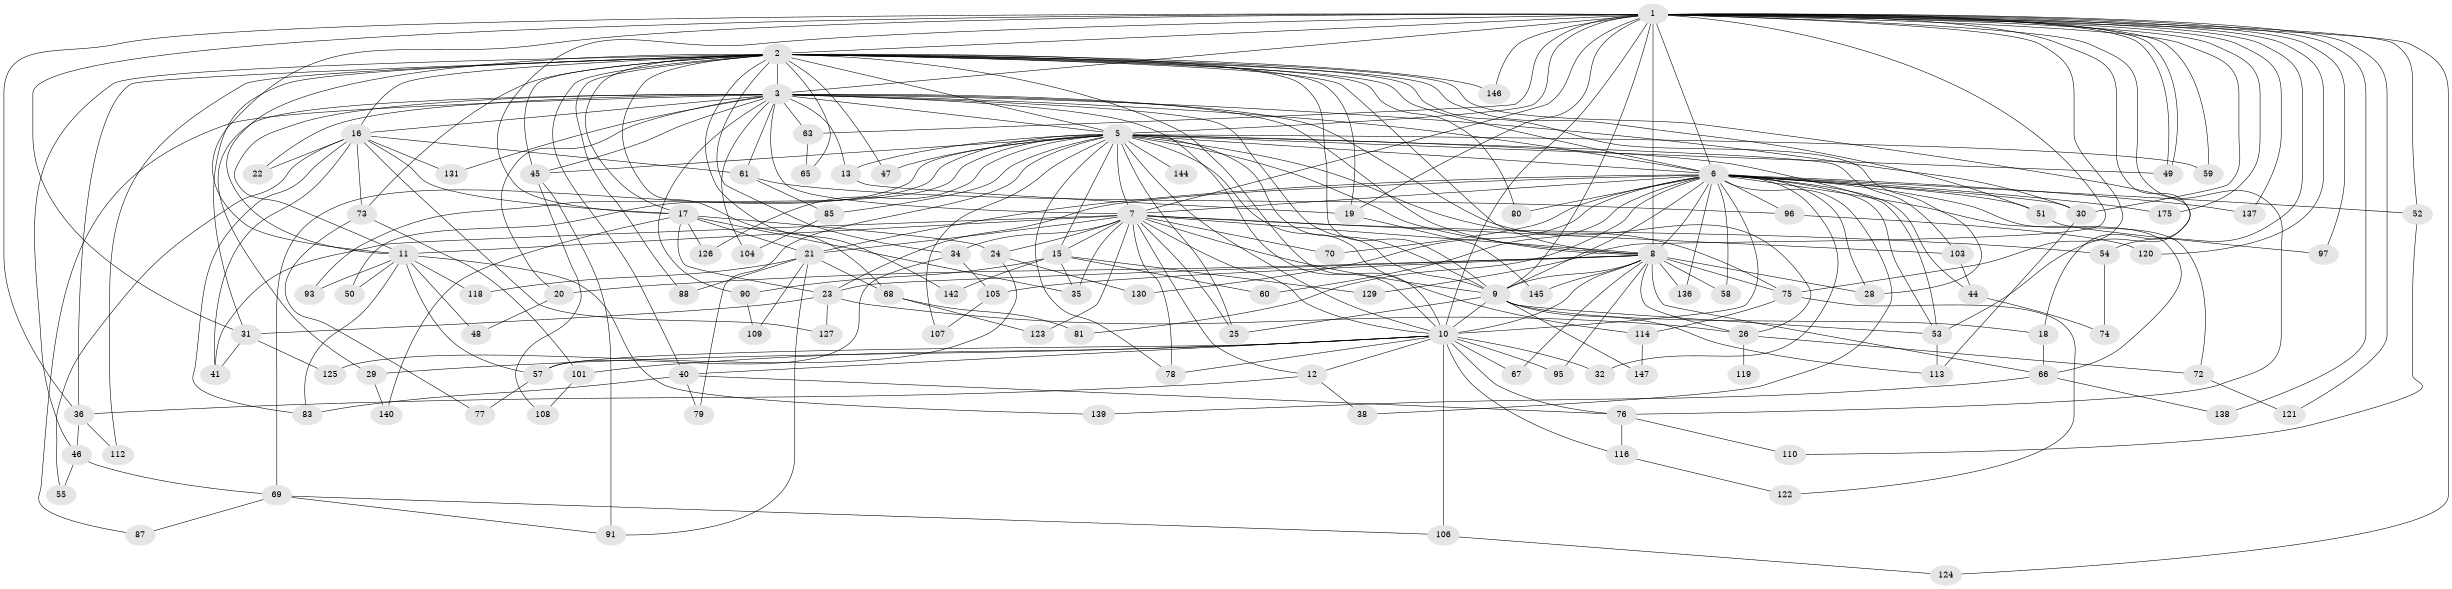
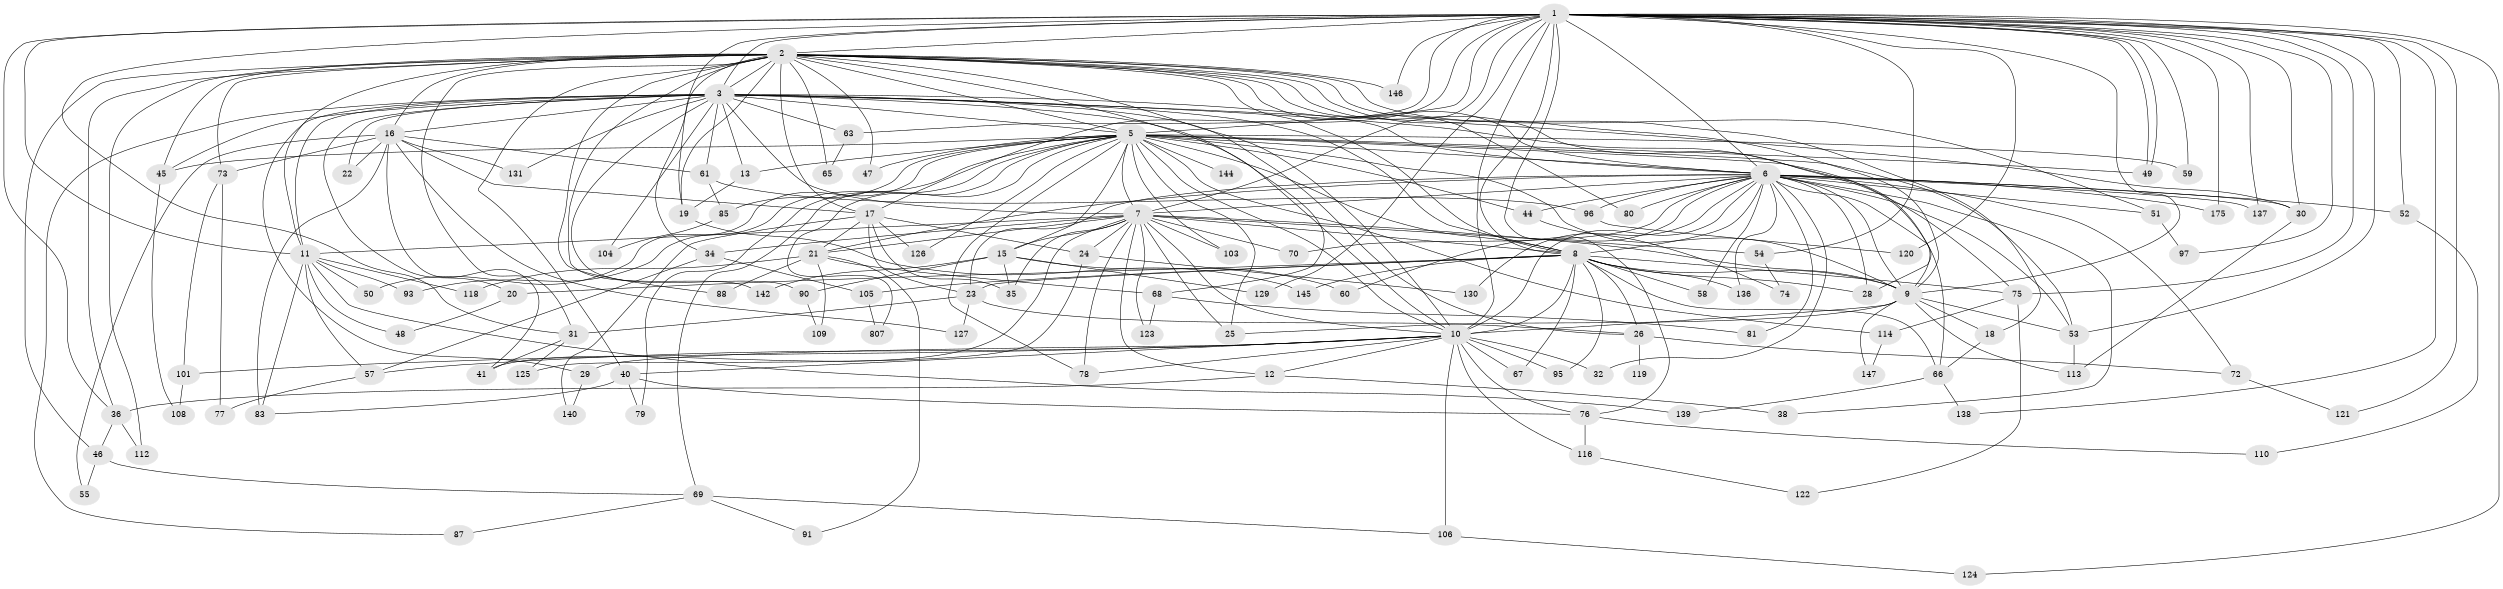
(1965, 273) -> (1332, 165)
(938, 335) -> (877, 335)
(610, 346) -> none
